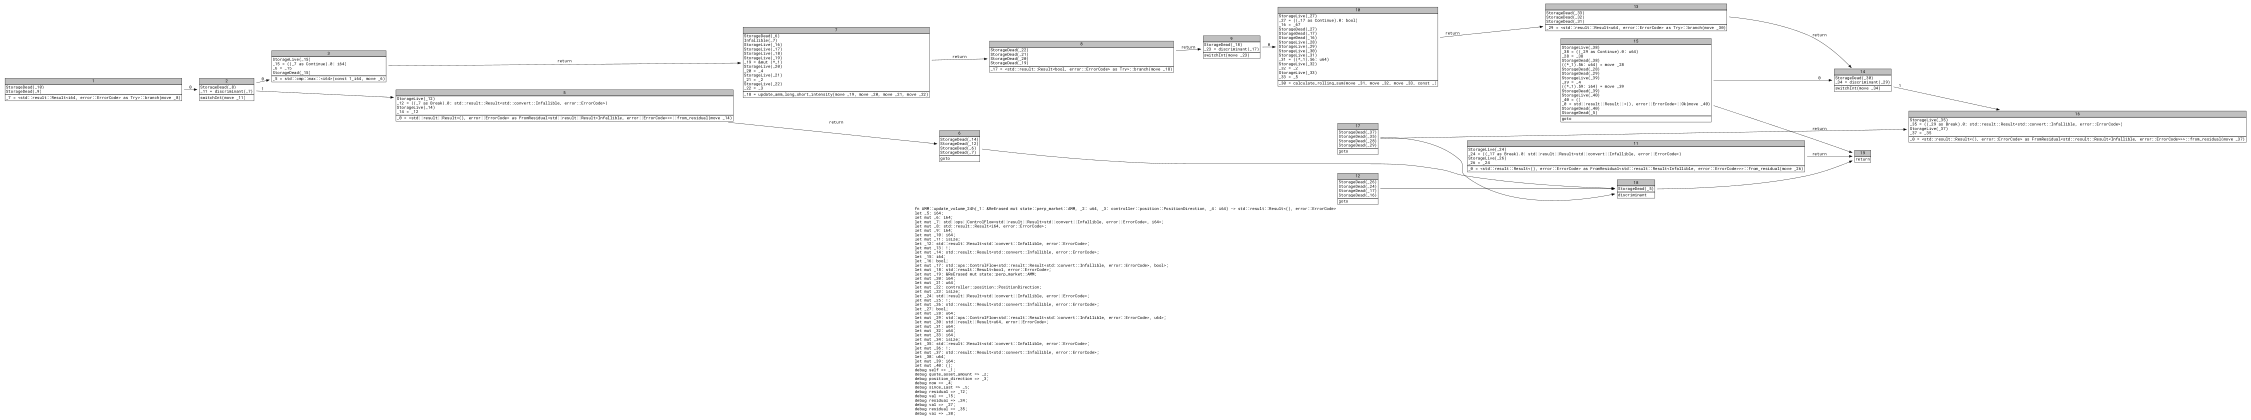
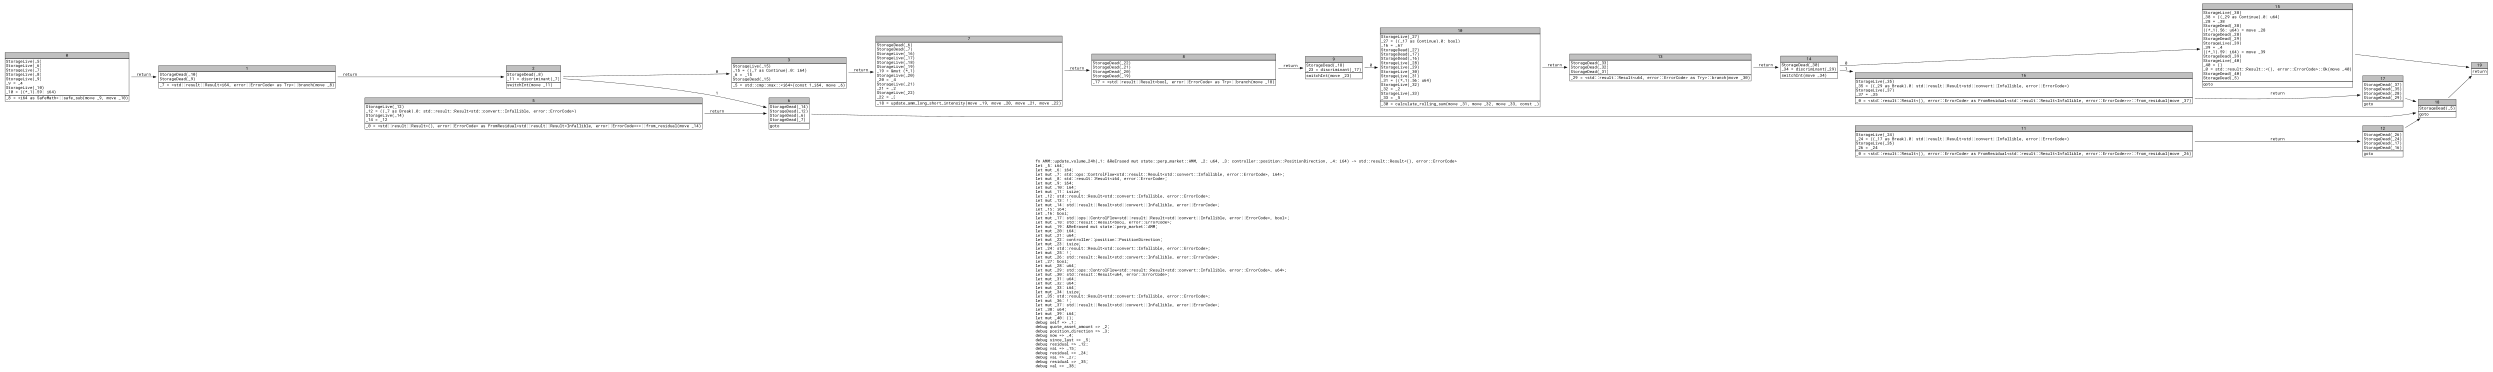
(761, 40) -> (895, 49)
none -> (67, 77)
(1771, 80) -> (2018, 57)
(191, 87) -> (350, 75)
(323, 94) -> (664, 88)
(1642, 134) -> (2276, 99)
(1828, 156) -> (2276, 141)
(1633, 195) -> (2424, 114)
